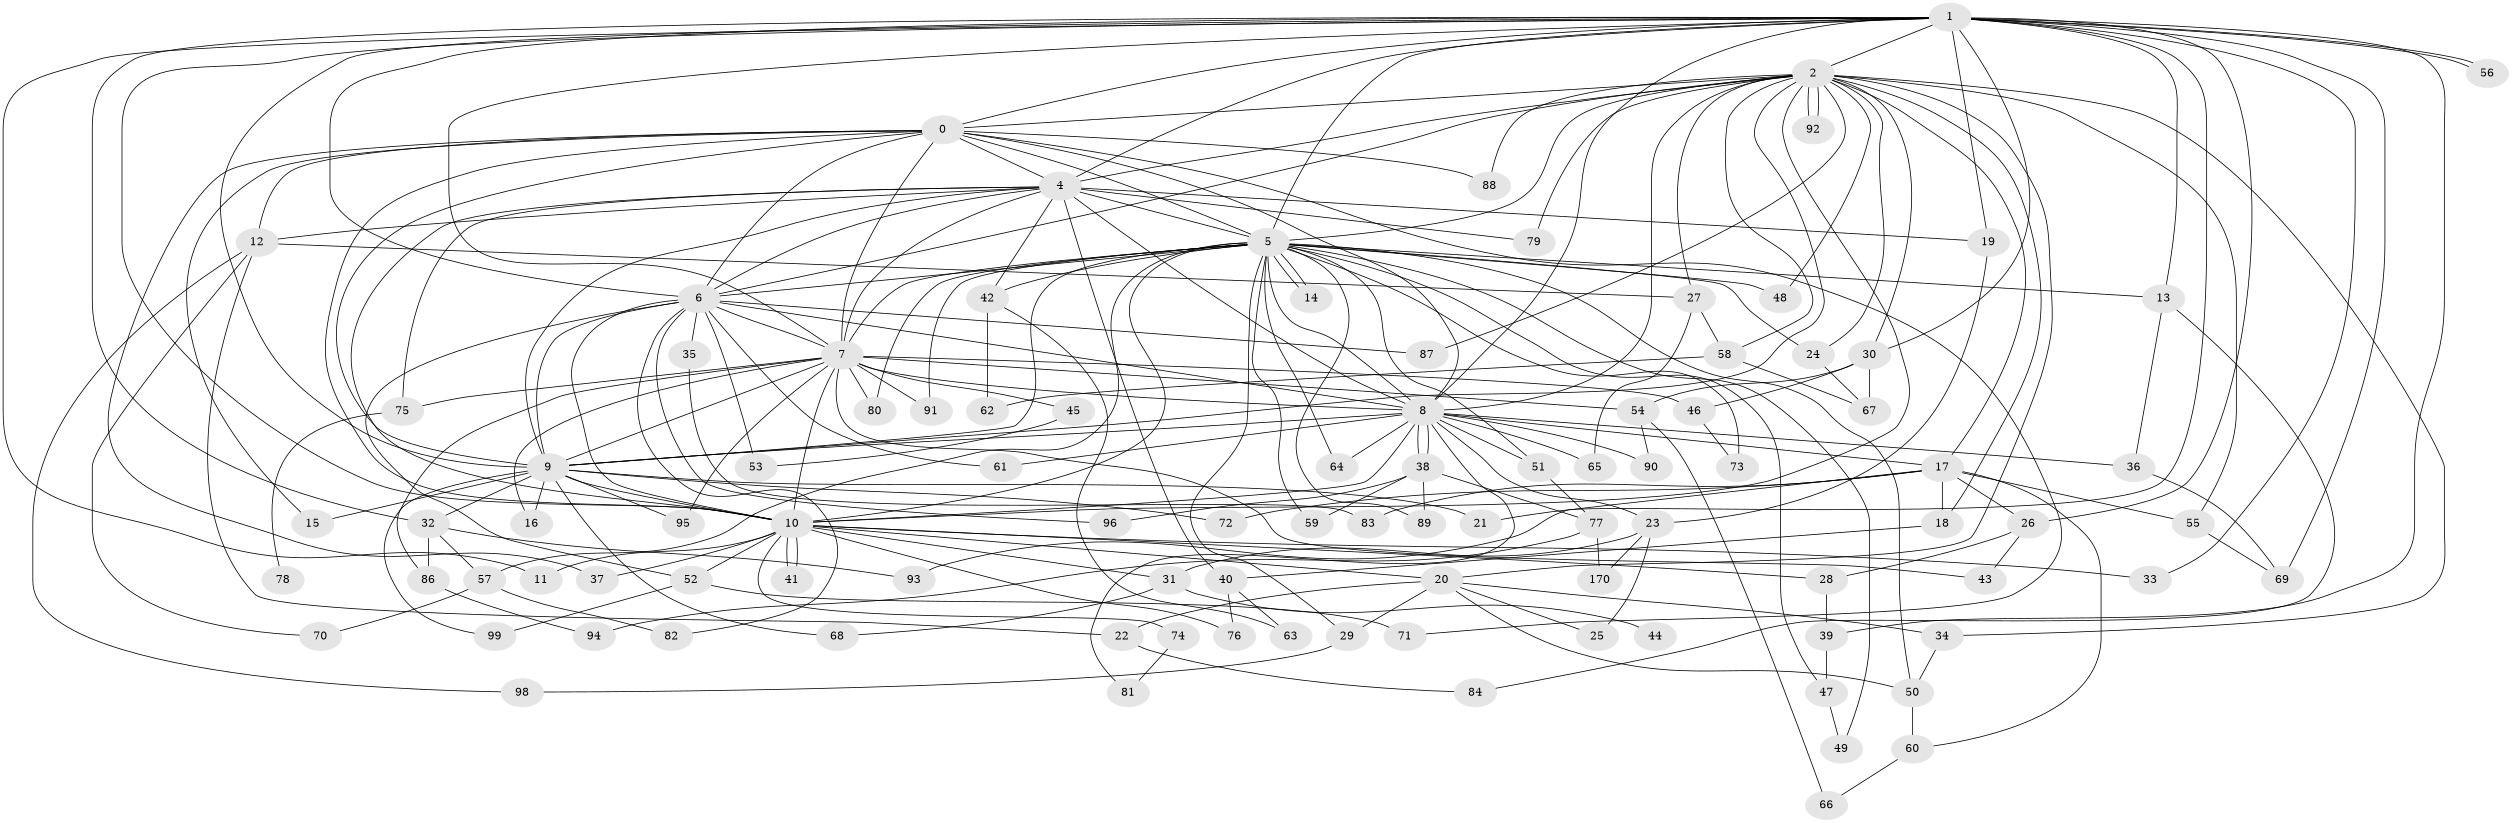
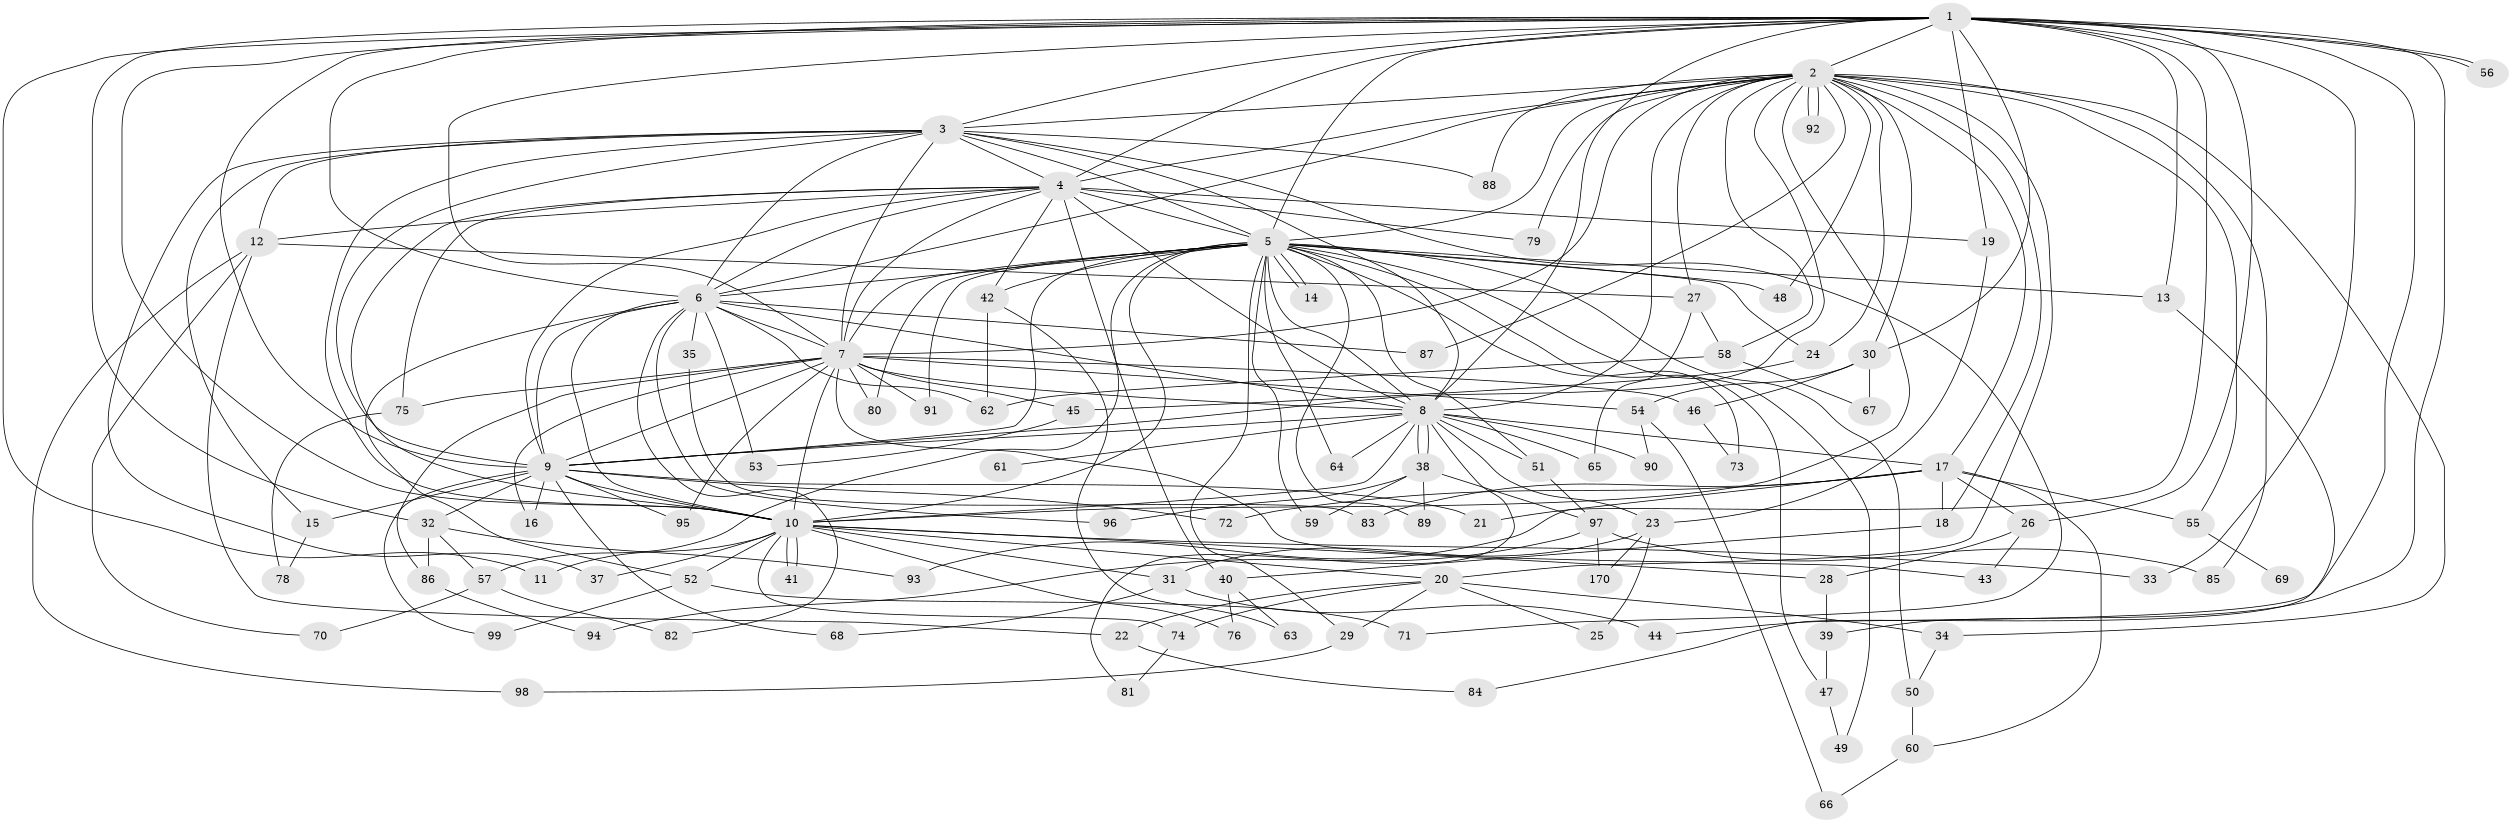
(943, 130) -> (943, 130)
(2385, 130) -> (2385, 447)
none -> (1405, 311)
(1841, 383) -> (1515, 389)
(823, 426) -> (842, 379)
(2134, 468) -> none
(1597, 524) -> (1597, 524)
none -> (298, 552)
none -> (2214, 580)
(1667, 669) -> (1312, 598)
